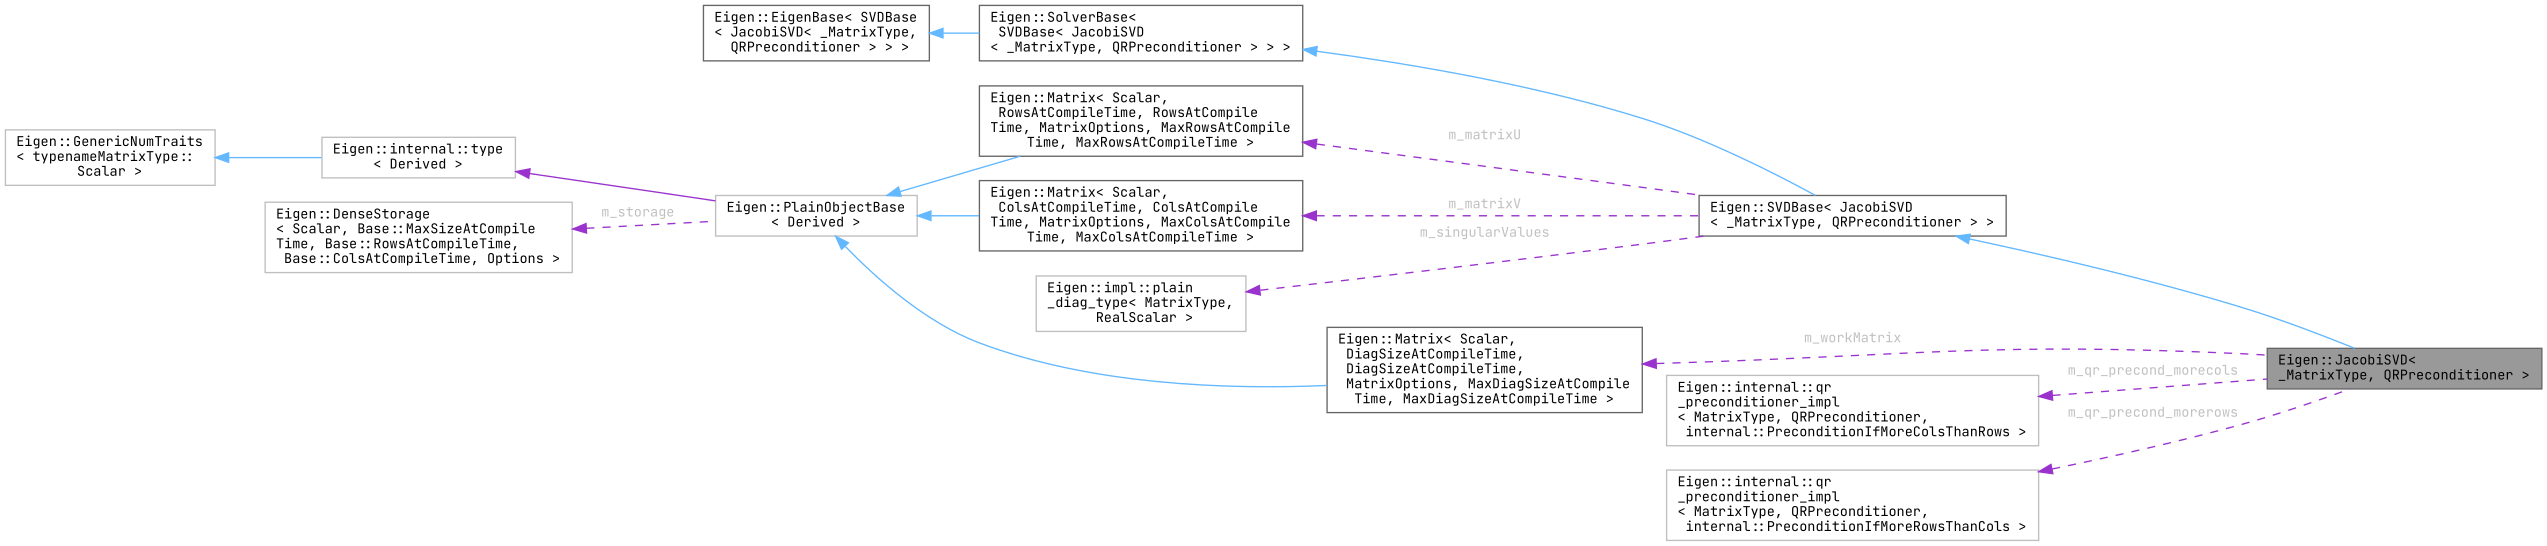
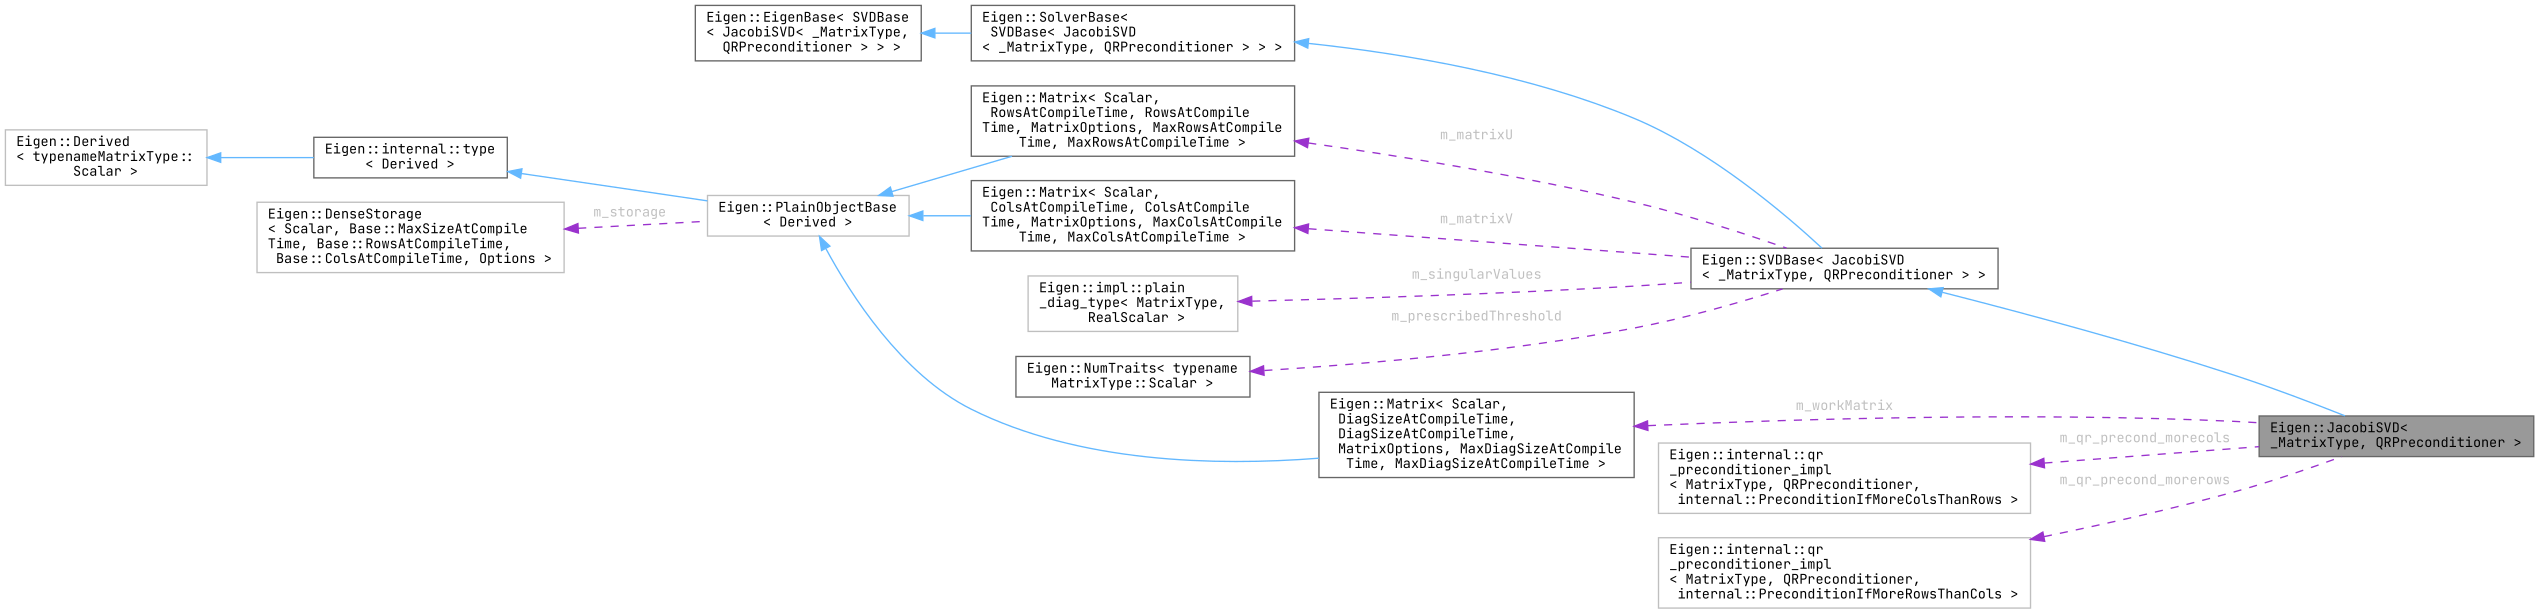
(110, 158) -> (106, 158)
(419, 158) -> (411, 158)
(623, 187) -> (614, 187)
none -> (1133, 377)
